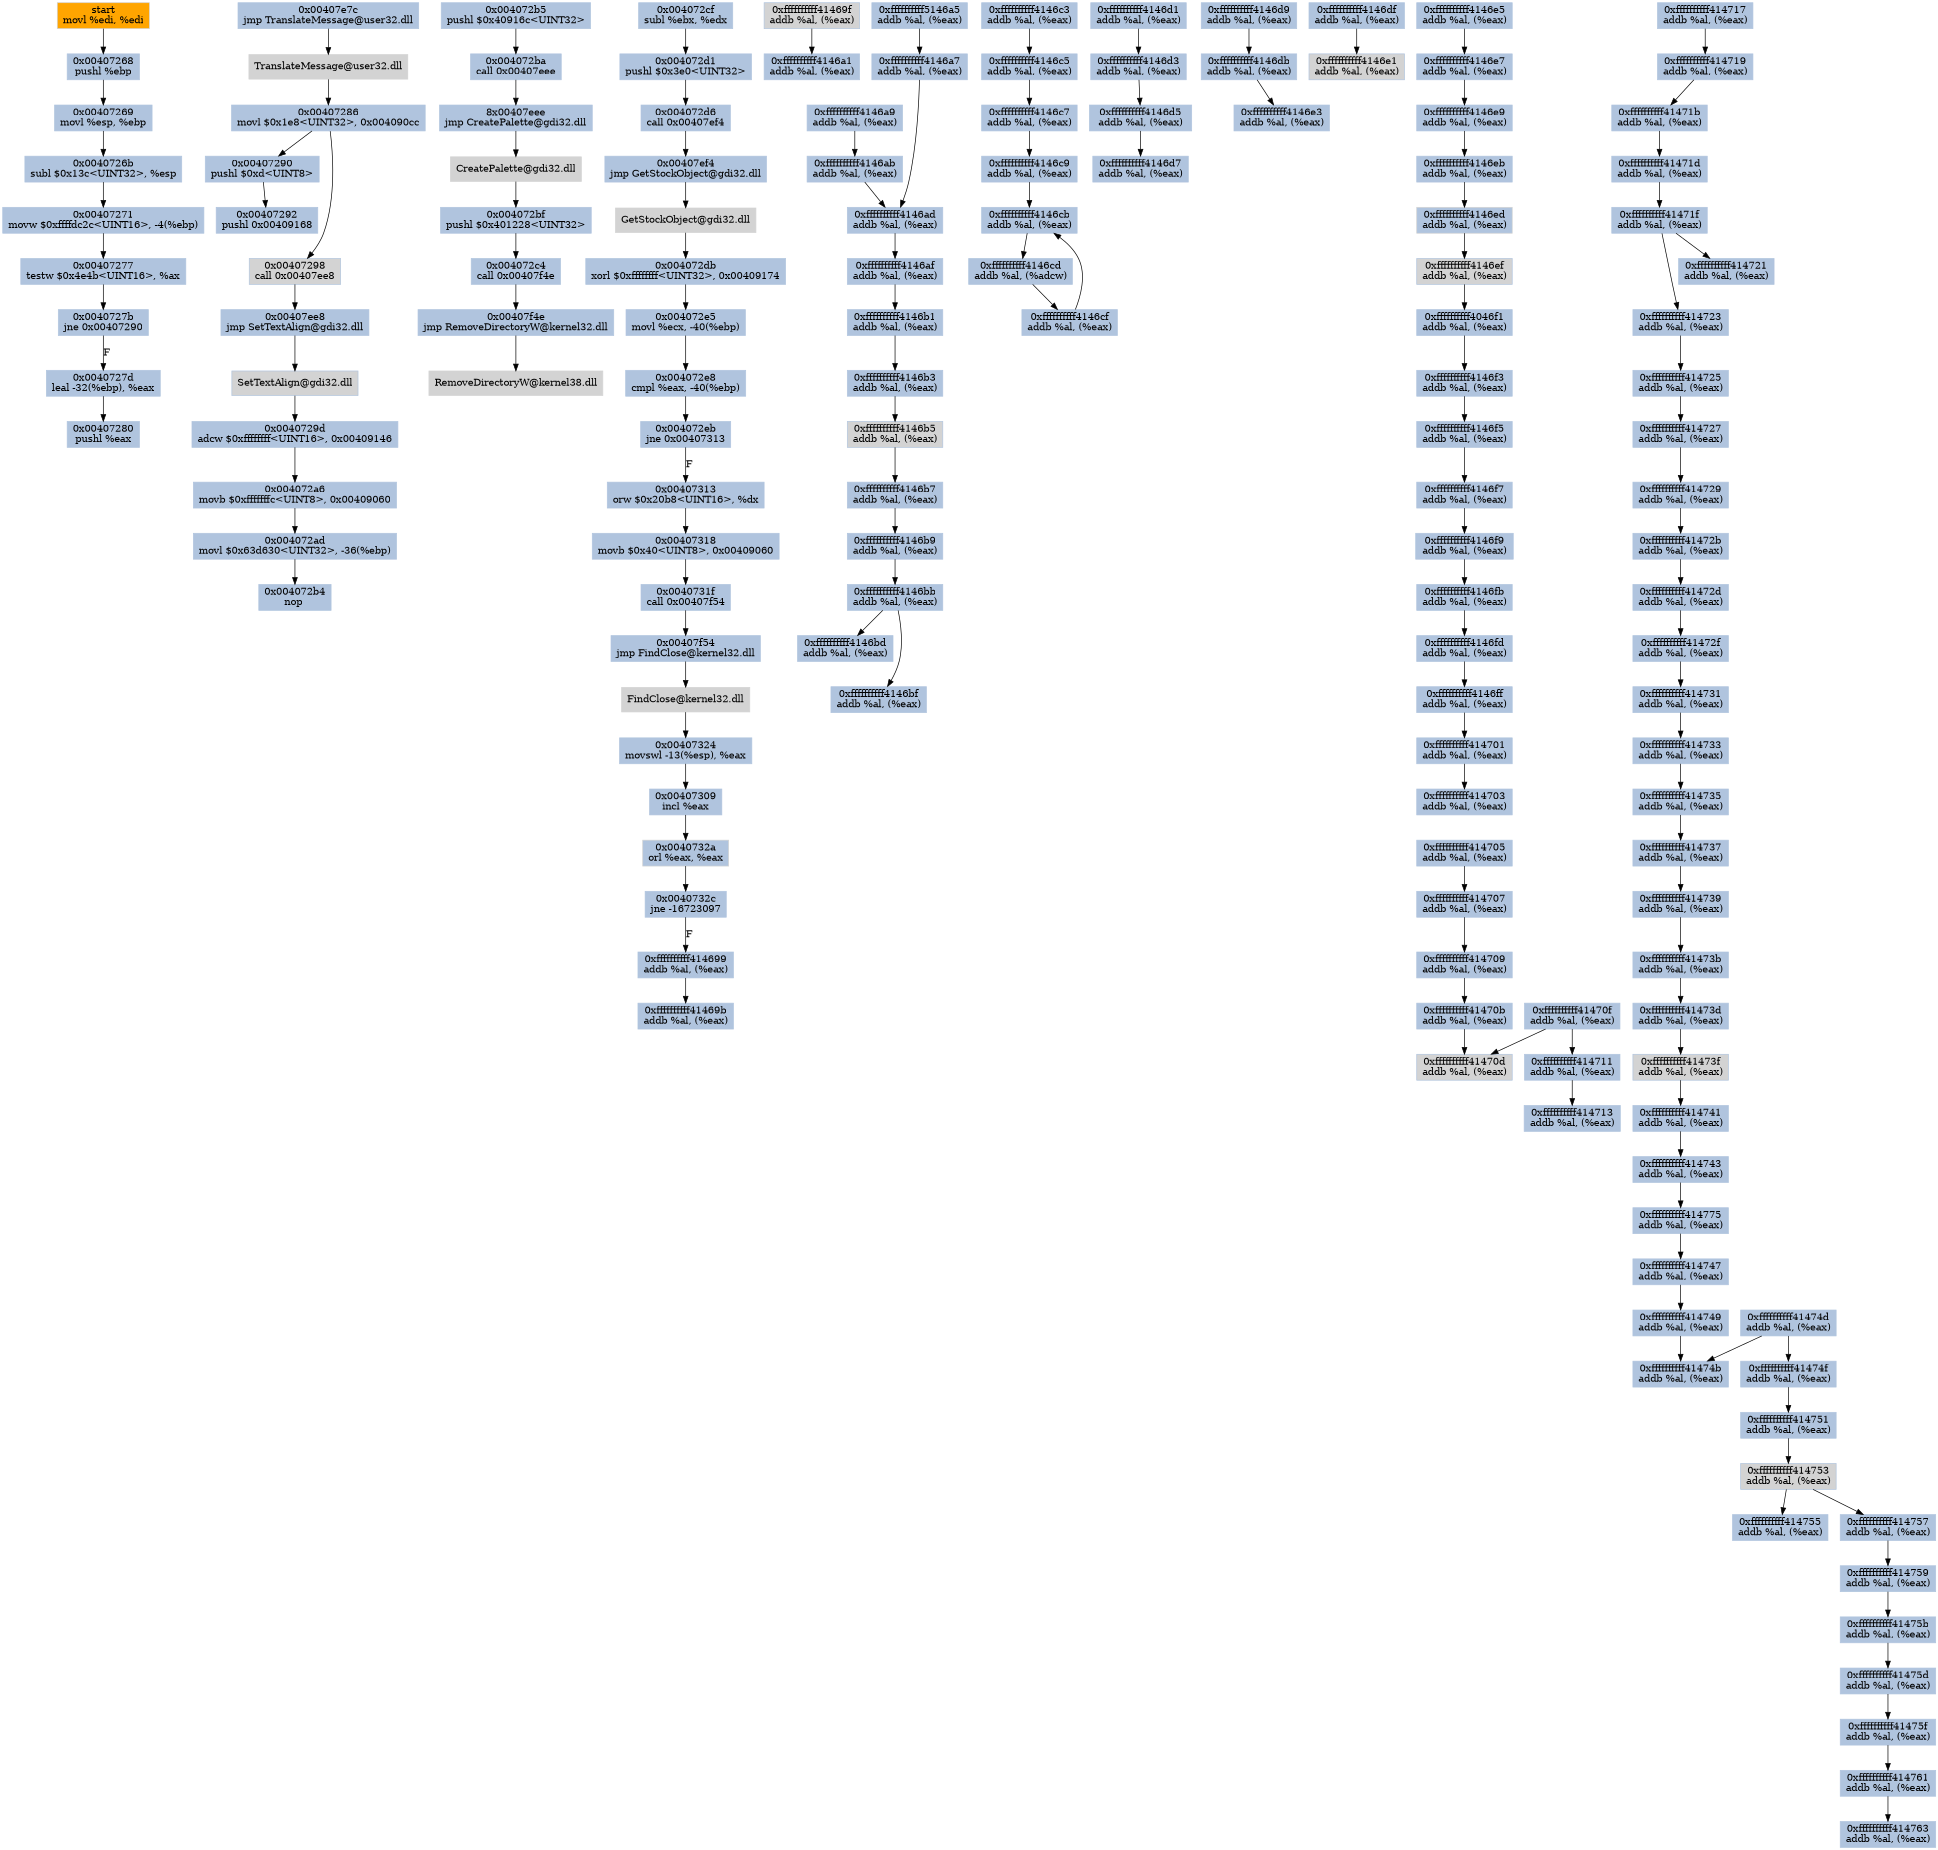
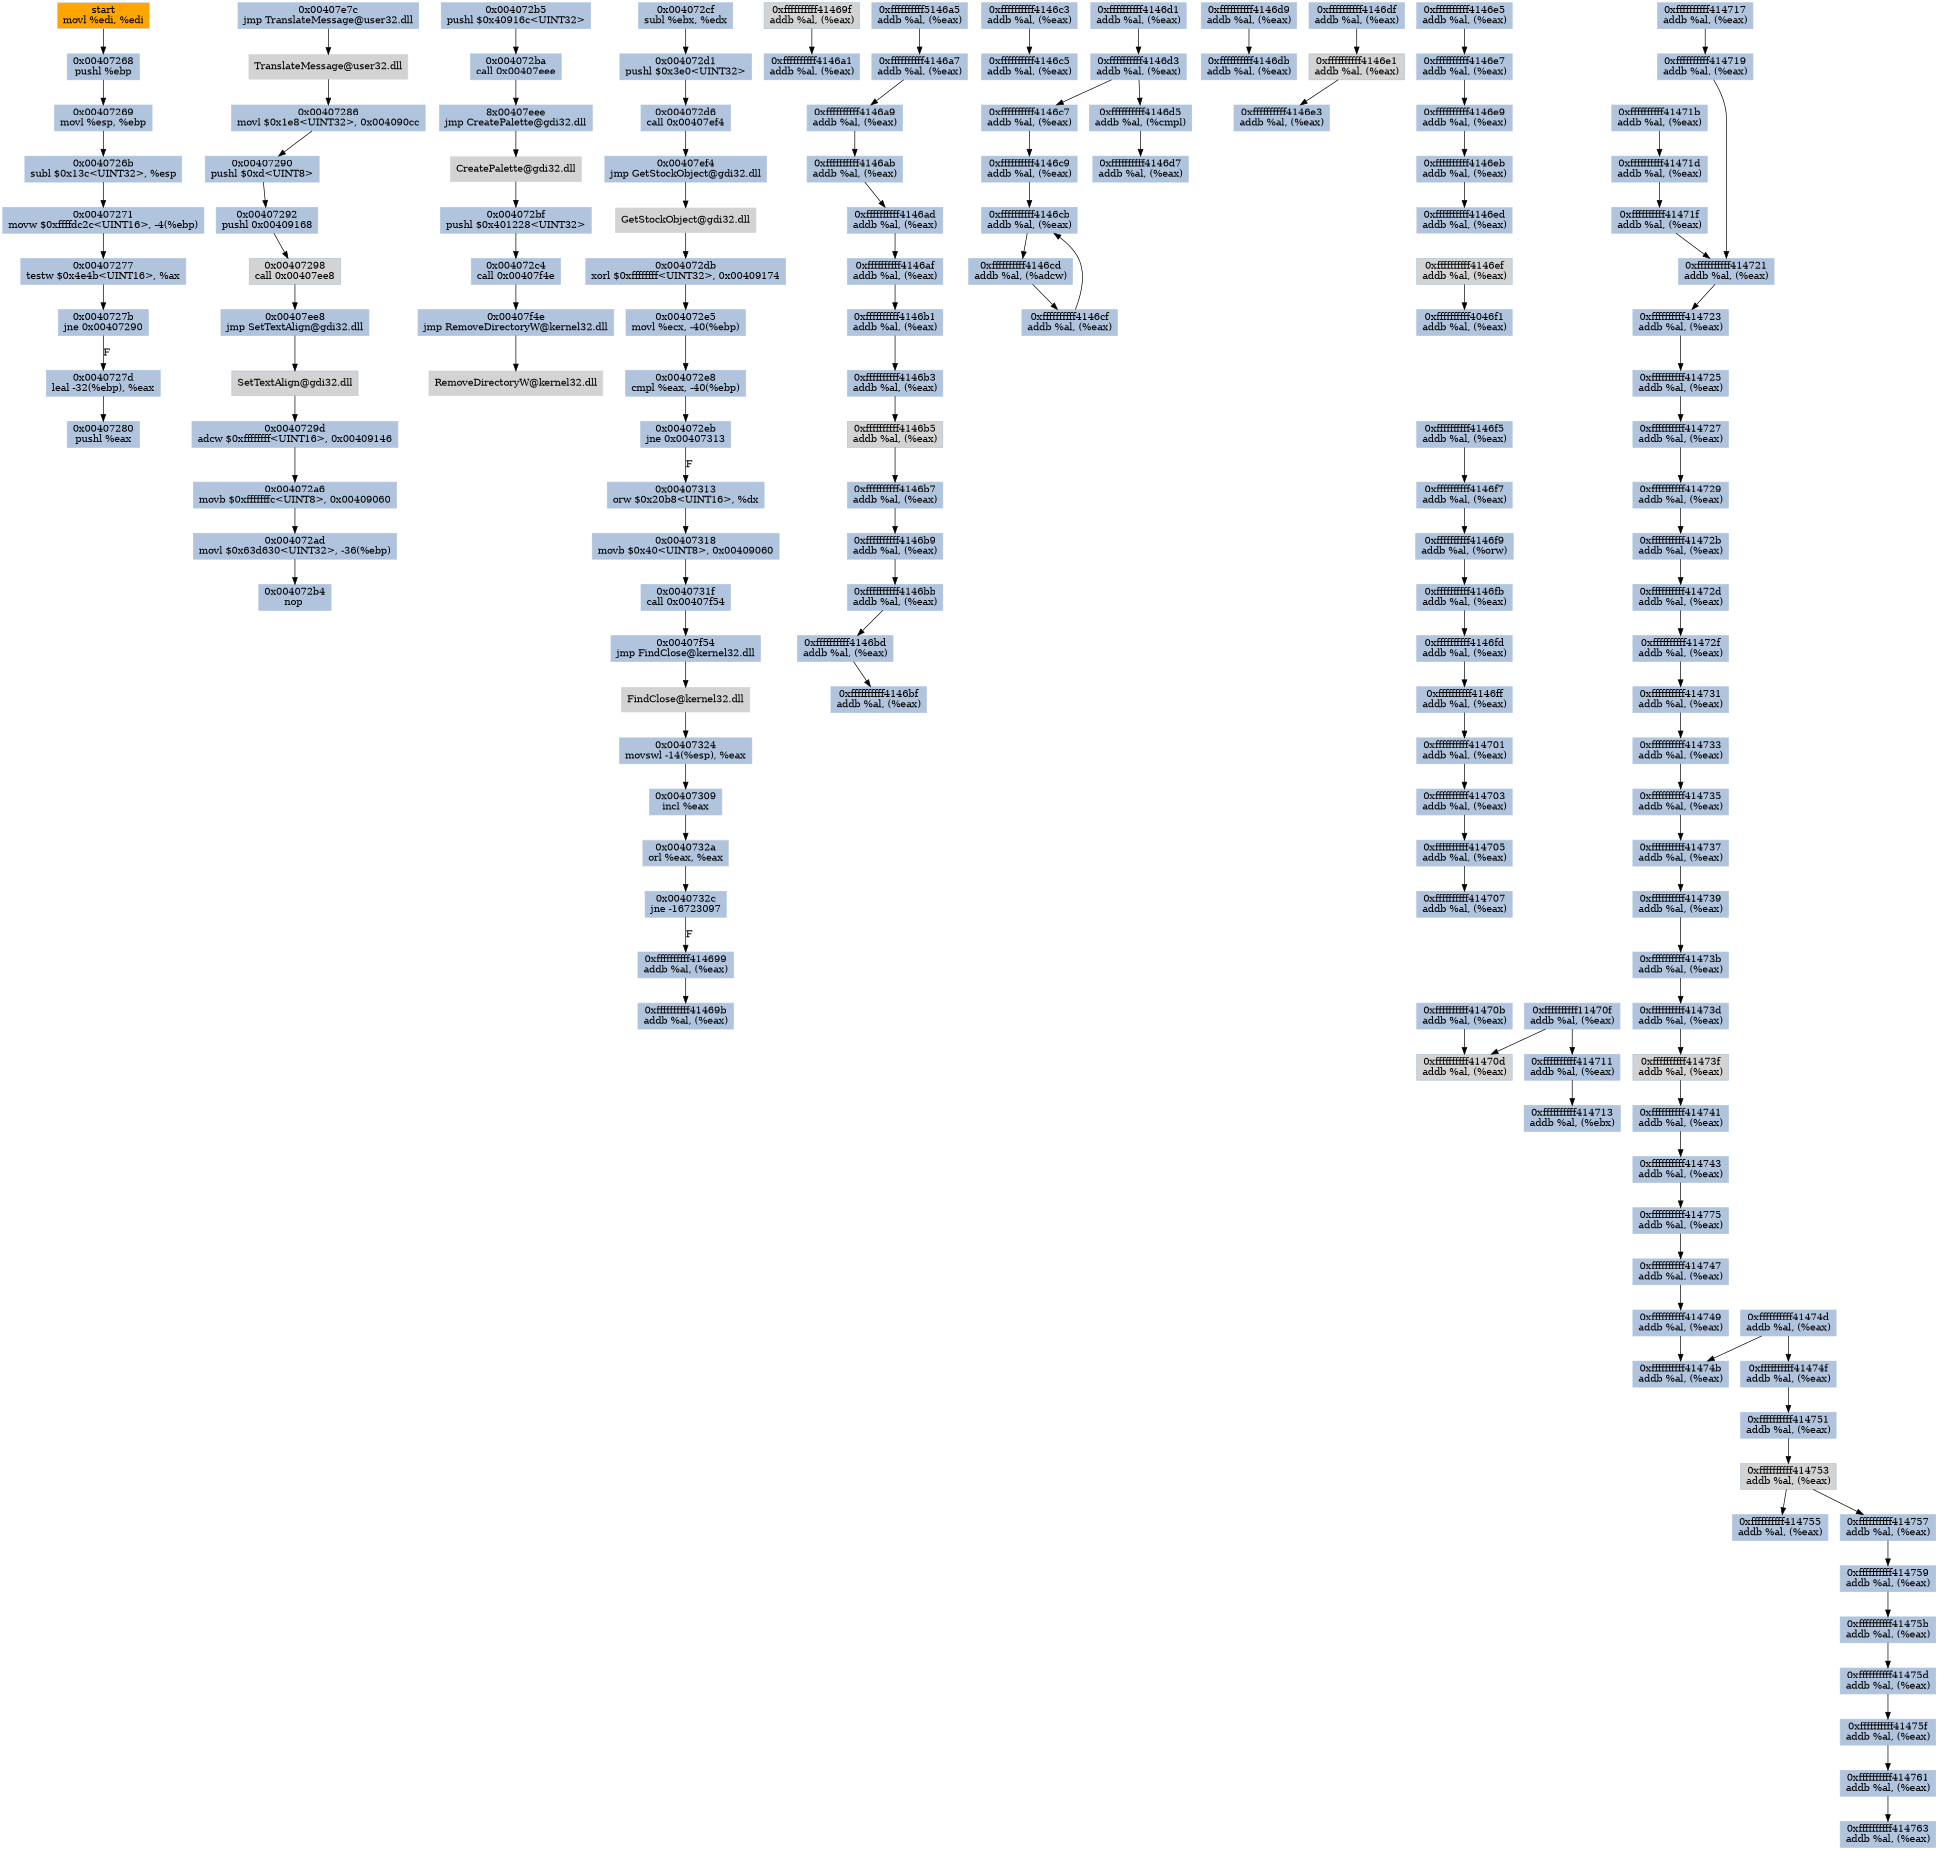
(1029, 89) -> (1087, 91)
(1263, 89) -> (1322, 90)
(1685, 90) -> (1726, 164)
(1141, 118) -> (1141, 118)
(915, 141) -> (890, 90)
(332, 194) -> (279, 243)
(1464, 242) -> none
(1669, 268) -> (1706, 294)
(516, 383) -> (516, 383)
(1464, 383) -> none
(1464, 546) -> (1464, 546)
(901, 646) -> (860, 671)
(686, 751) -> (686, 751)
none -> (1464, 824)
(1464, 965) -> none
(1572, 1016) -> (1572, 1016)
(1572, 1118) -> (1572, 1118)
